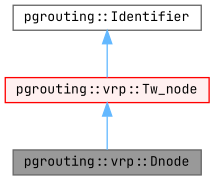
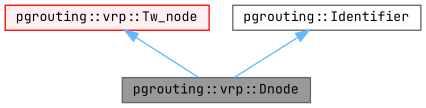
(107, 61) -> (266, 57)
